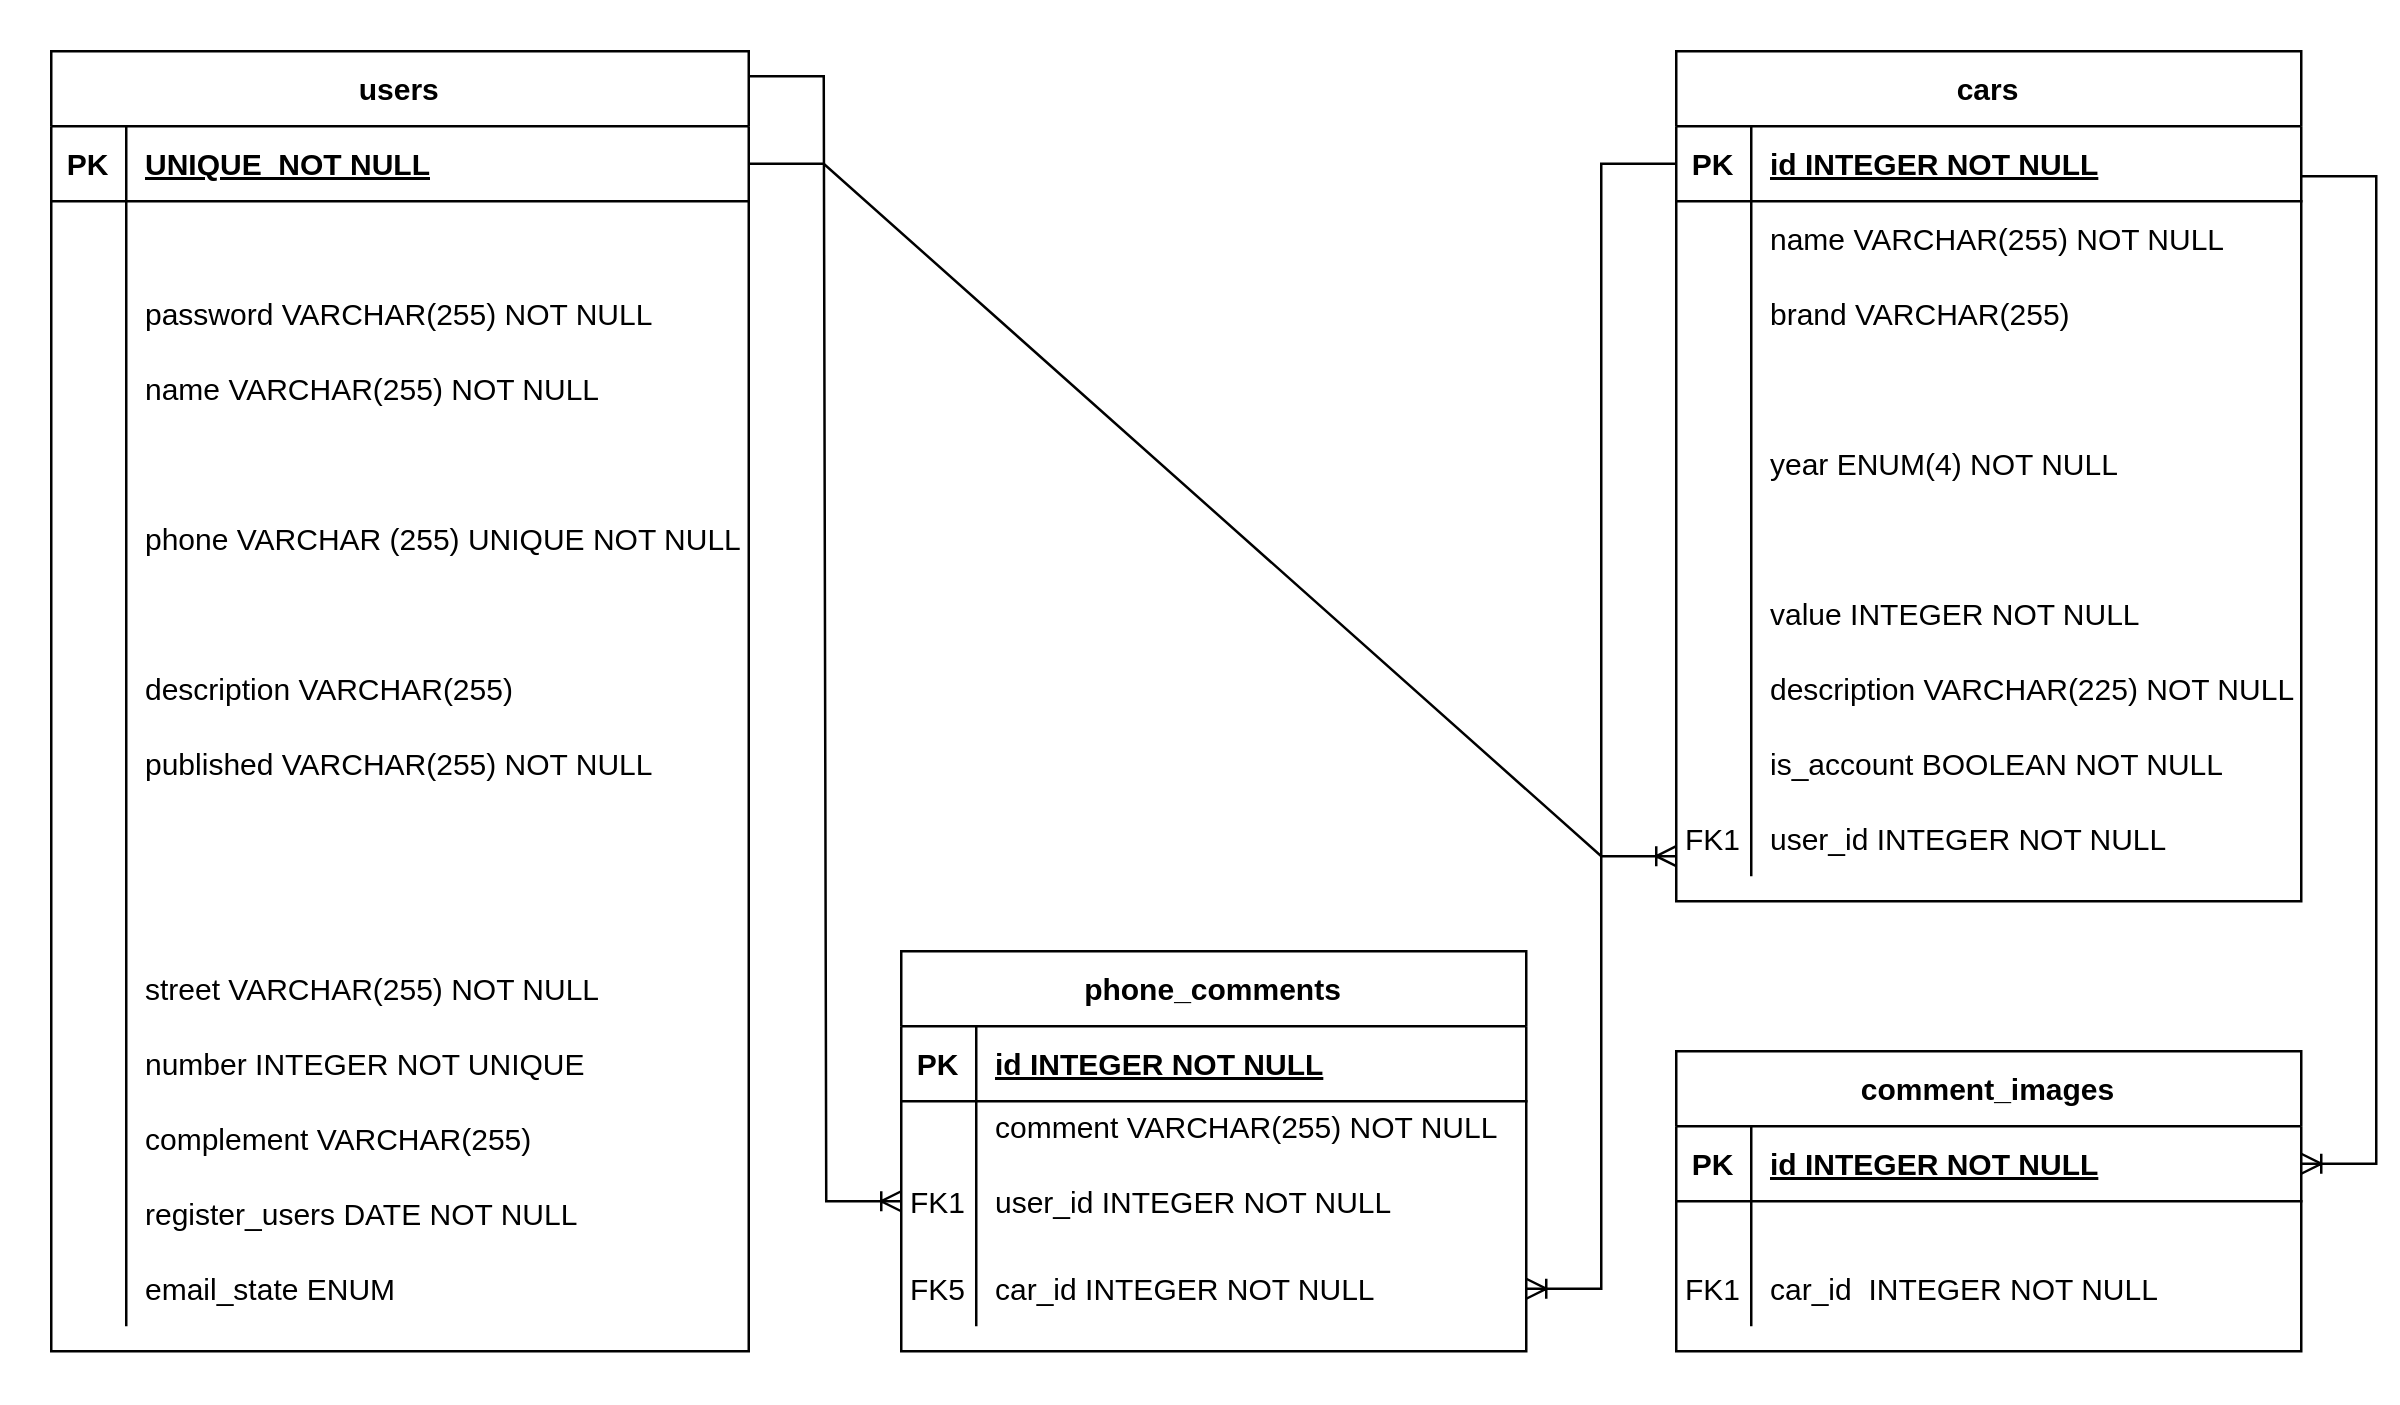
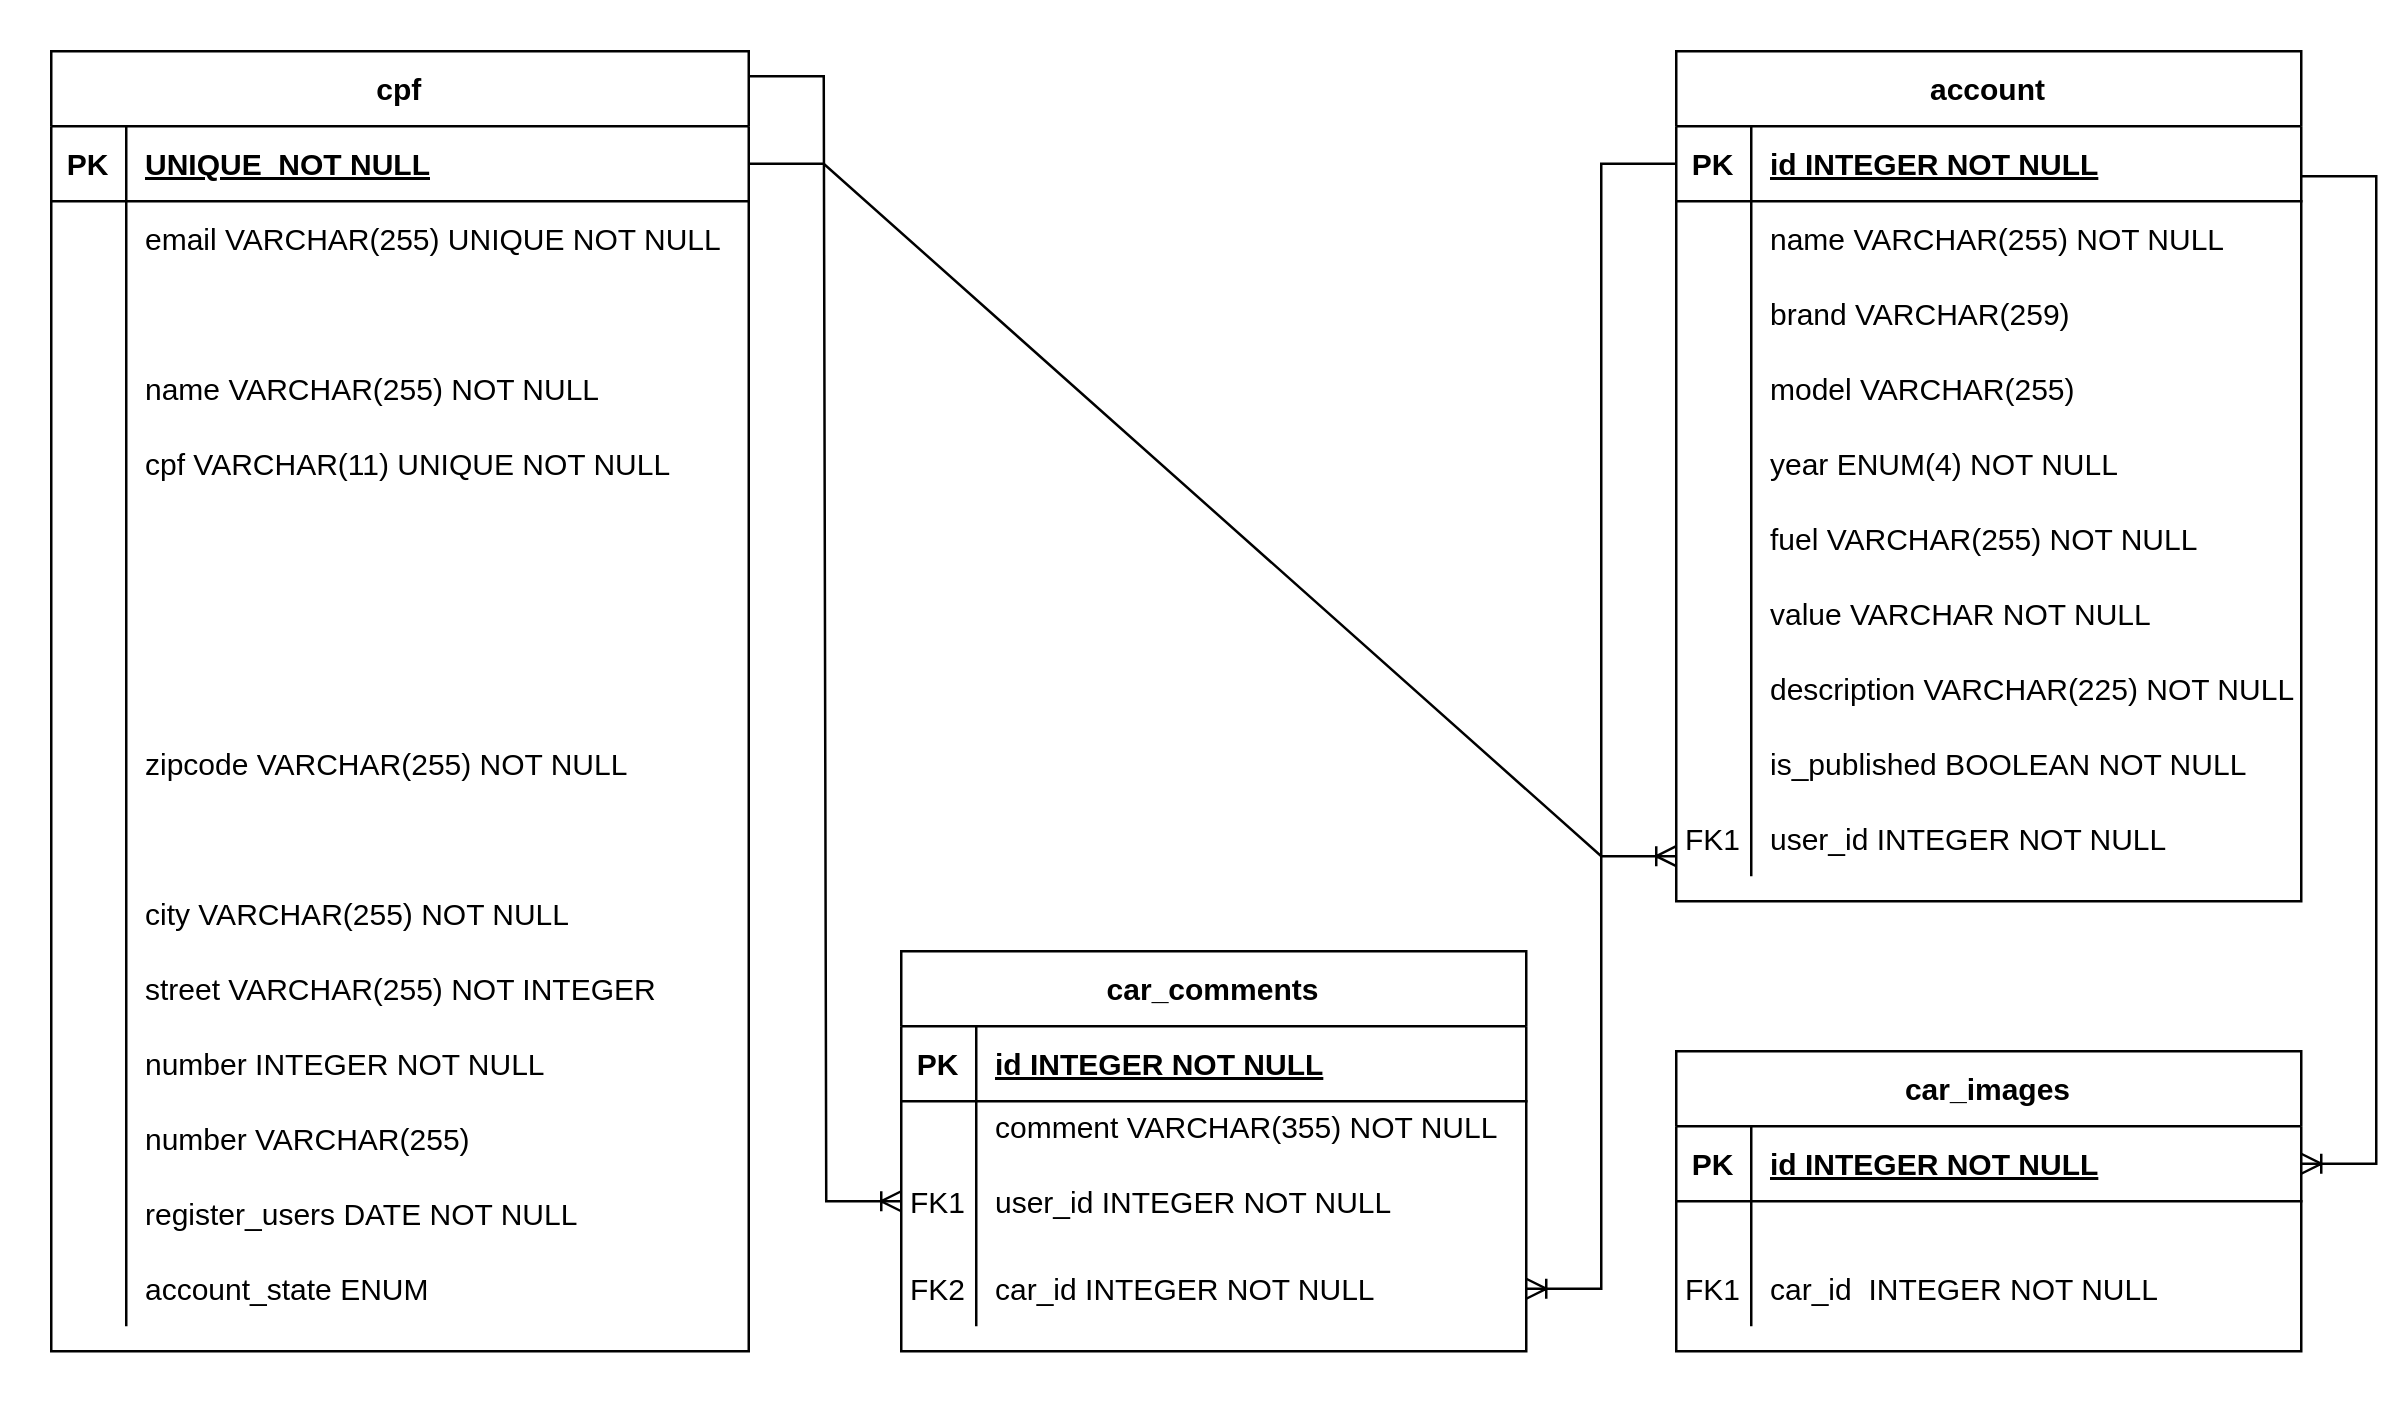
(399, 90) -> (399, 90)
(1988, 90) -> (1988, 90)
none -> (438, 239)
(438, 314) -> none
(1917, 315) -> (1917, 315)
none -> (2026, 389)
none -> (438, 464)
(438, 539) -> none
none -> (2026, 539)
(1939, 615) -> (1939, 615)
(438, 689) -> none
(386, 765) -> (373, 765)
(1981, 765) -> (1990, 765)
none -> (438, 914)
(369, 990) -> (394, 990)
(1213, 990) -> (1213, 990)
(343, 1065) -> (327, 1065)
(1988, 1090) -> (1988, 1090)
(1227, 1128) -> (1227, 1128)
(330, 1140) -> (301, 1140)
(268, 1290) -> (292, 1290)
(938, 1290) -> (938, 1290)
